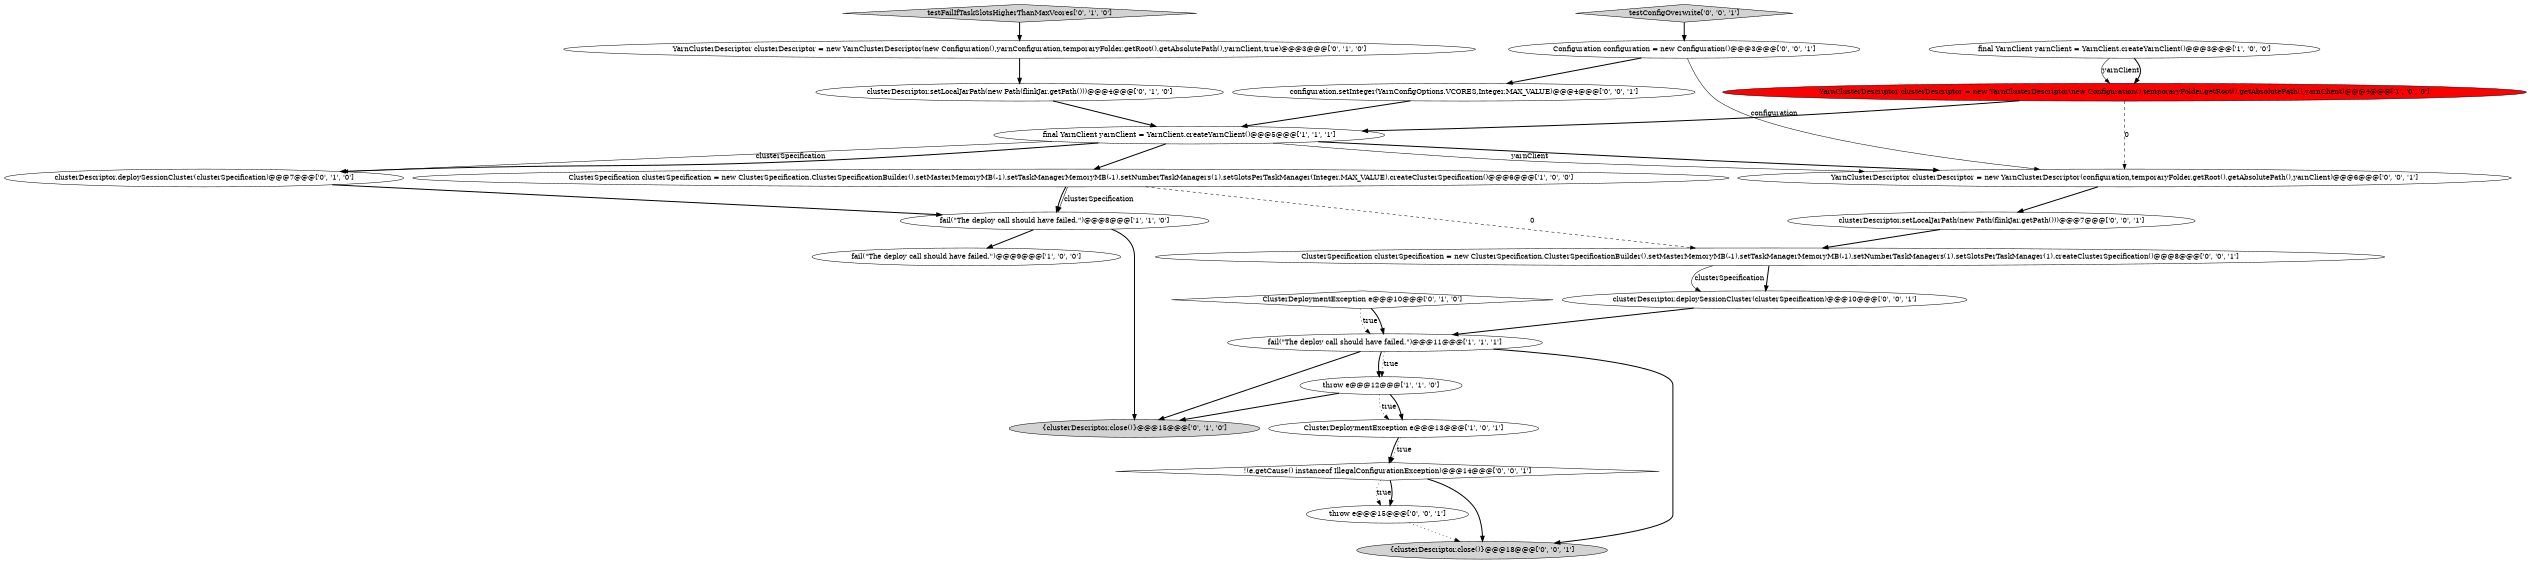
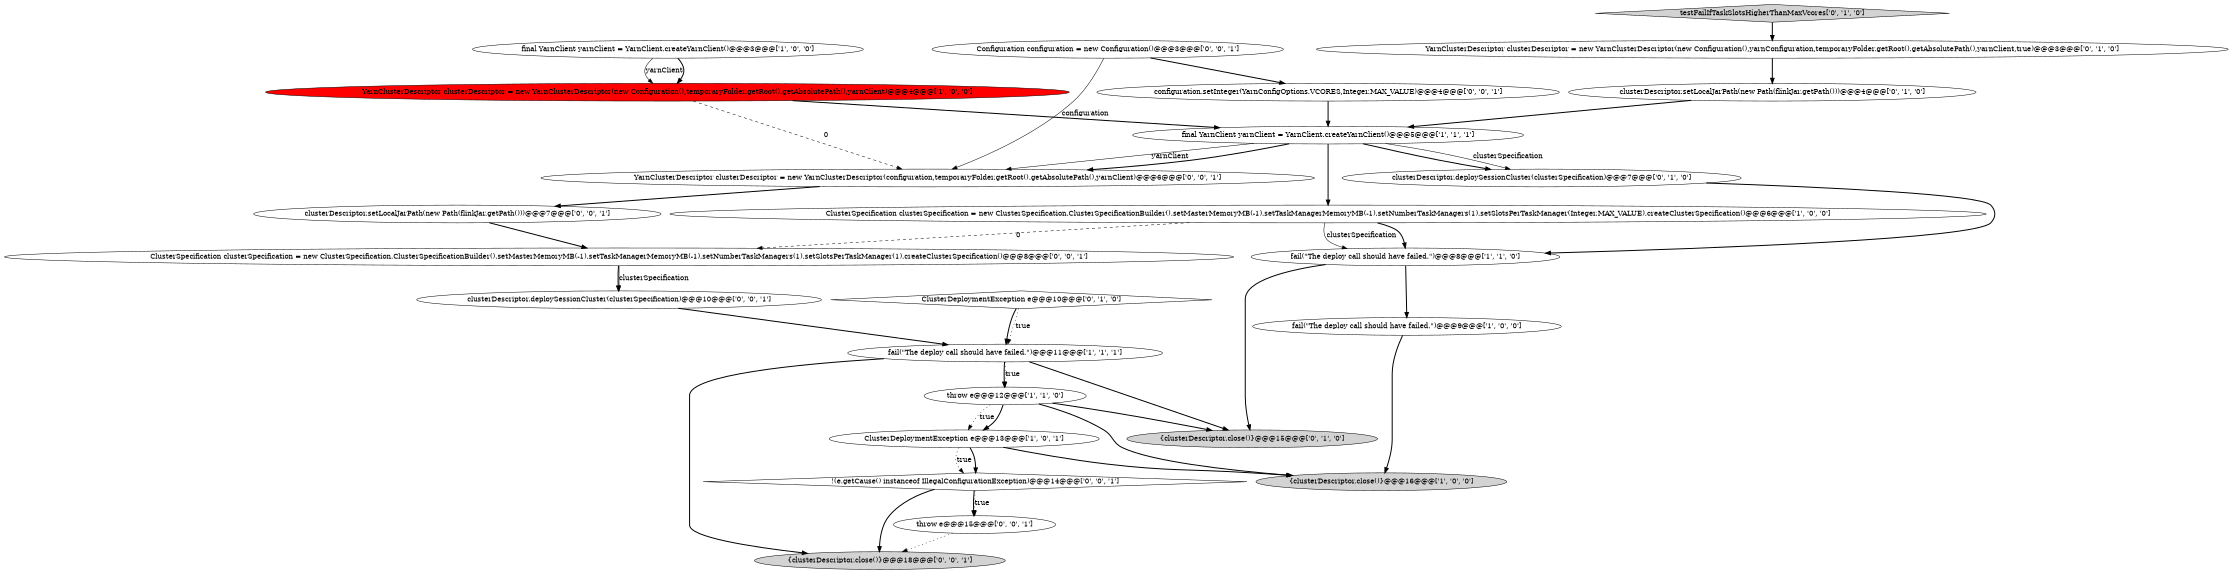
(1684, 13) -> none
none -> (1381, 482)
